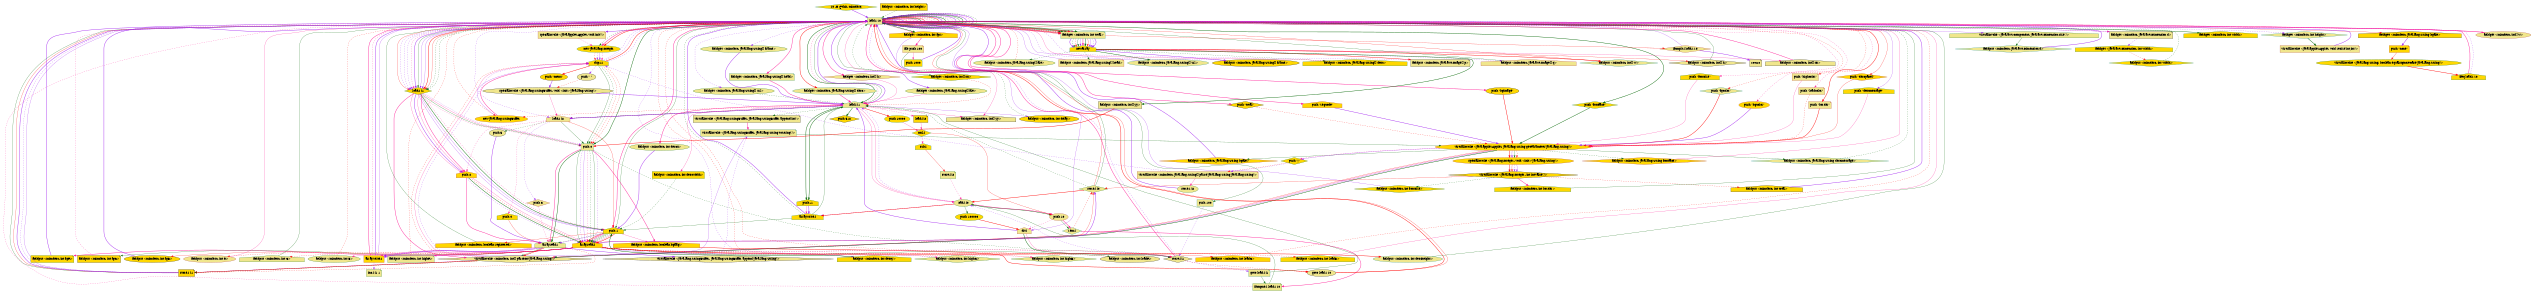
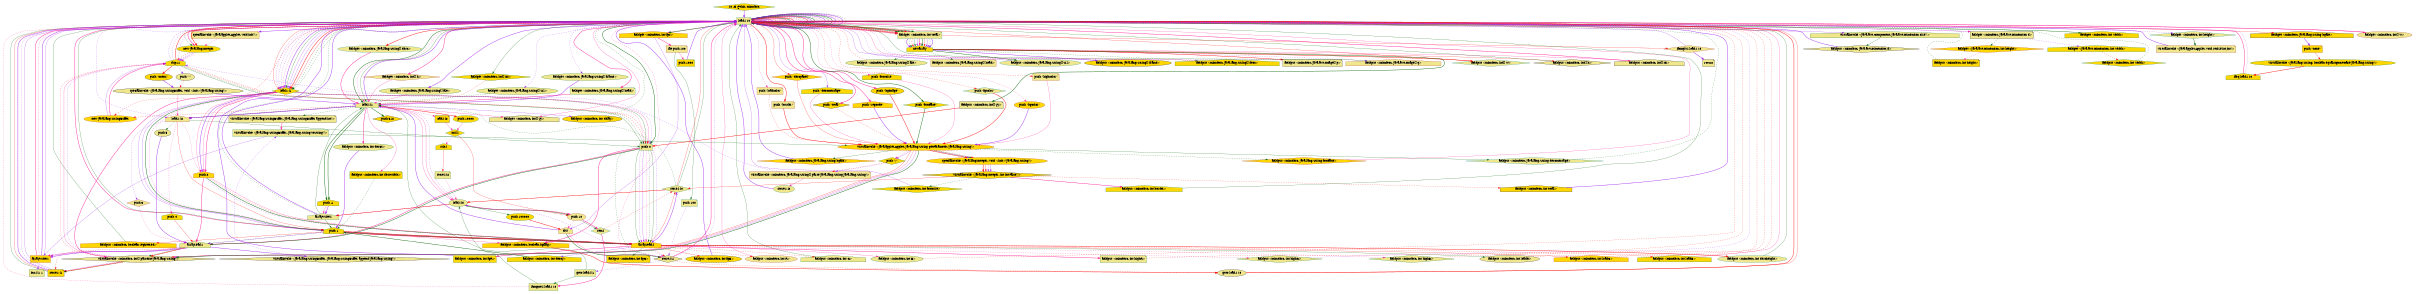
none -> (1987, 49)
(2013, 49) -> (1861, 49)
(808, 217) -> (323, 217)
